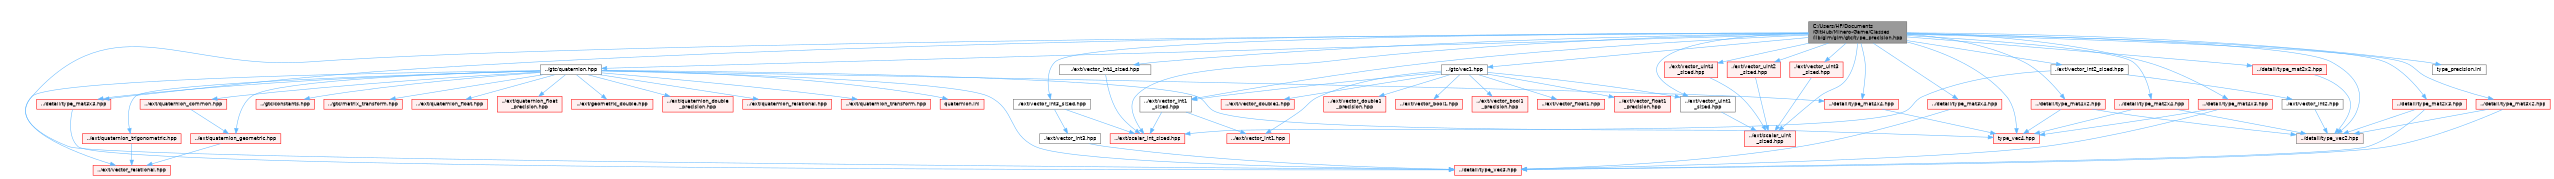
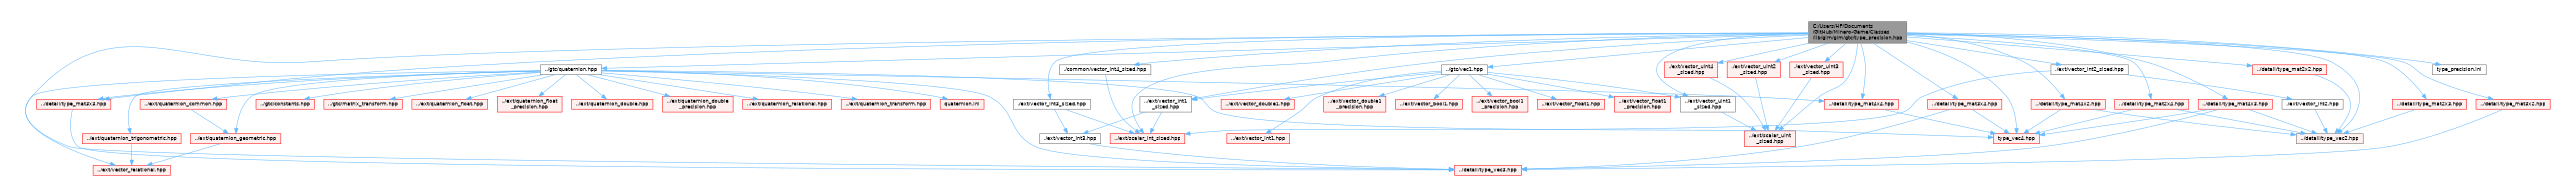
(1105, 70) -> (1105, 70)
(612, 104) -> (612, 104)
none -> (1988, 120)
(2424, 121) -> (2280, 121)
(1213, 122) -> (1116, 122)
(1982, 162) -> none
